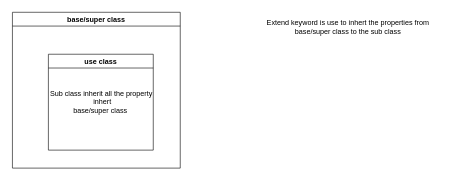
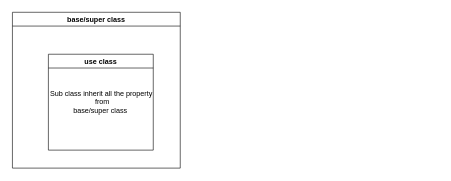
(348, 27) -> none
(101, 102) -> (101, 102)
